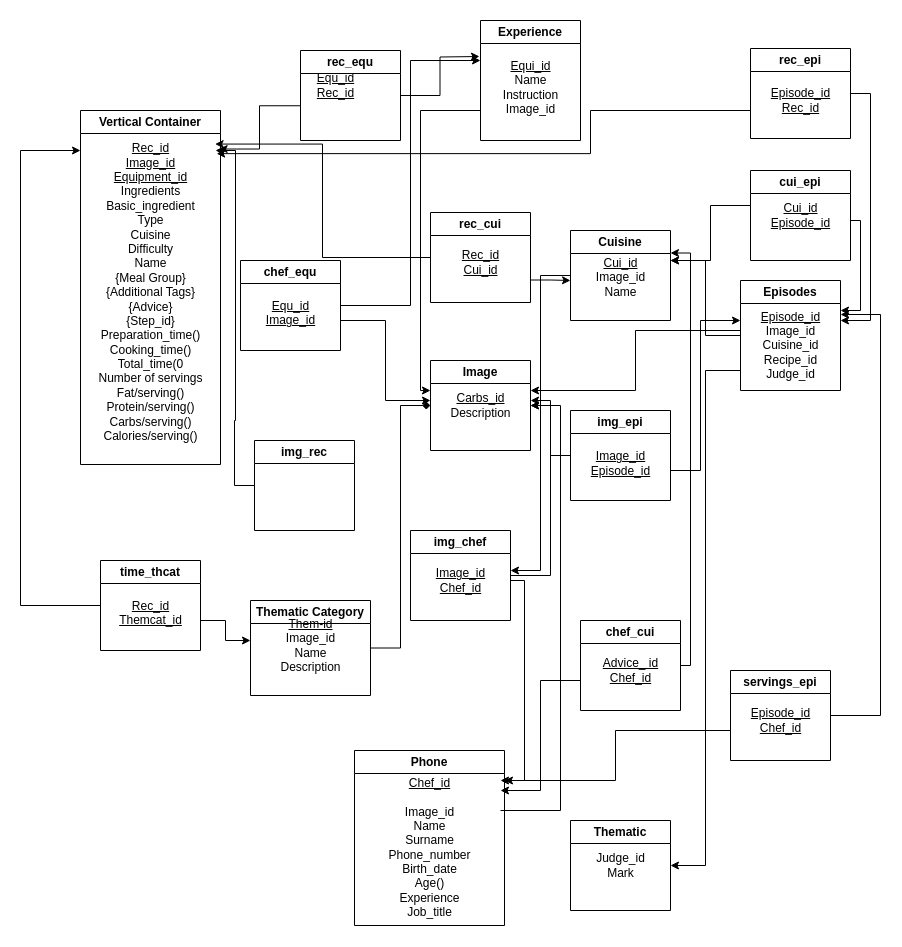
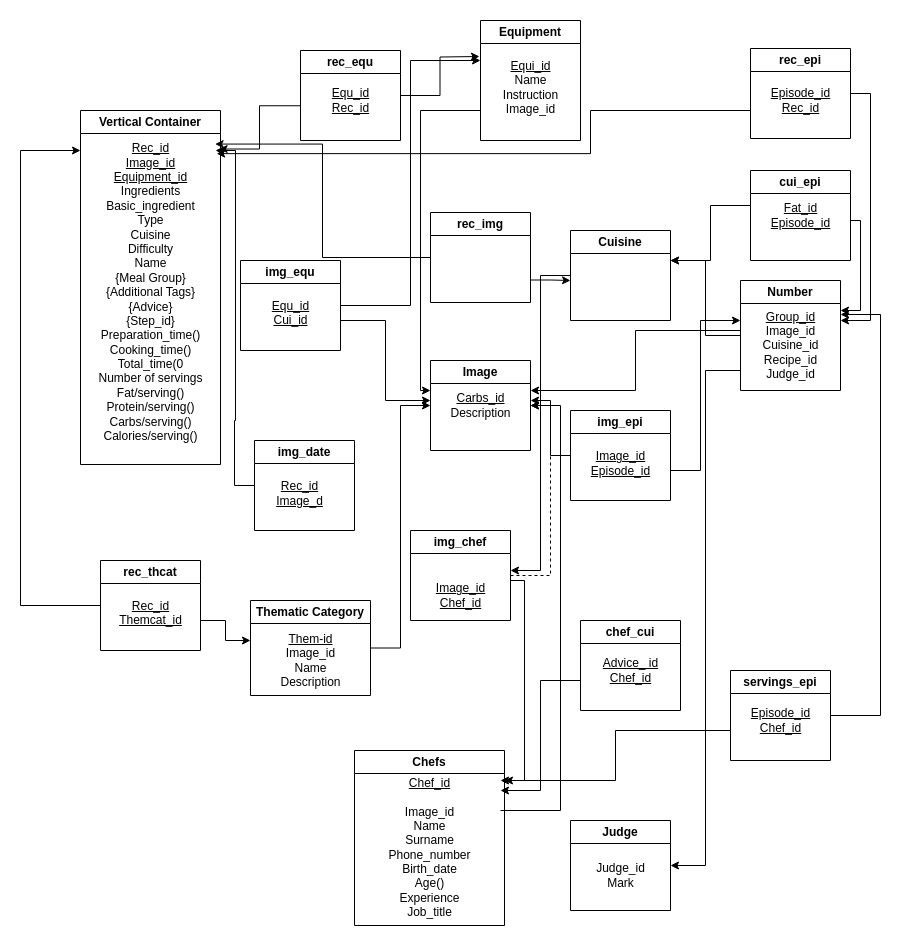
(531, 33) -> (531, 33)
(336, 86) -> (351, 101)
(801, 216) -> (801, 216)
(481, 225) -> (481, 225)
(481, 263) -> none
(291, 273) -> (291, 273)
(621, 278) -> none
(791, 293) -> (791, 293)
(291, 321) -> (291, 321)
(791, 346) -> (791, 346)
(421, 406) -> (422, 406)
(305, 453) -> (305, 453)
(691, 457) -> none
none -> (300, 494)
(551, 537) -> (551, 537)
(151, 573) -> (151, 573)
(461, 581) -> (461, 596)
(311, 646) -> (311, 661)
(430, 763) -> (430, 763)
(621, 833) -> (621, 833)
(621, 866) -> (621, 876)
